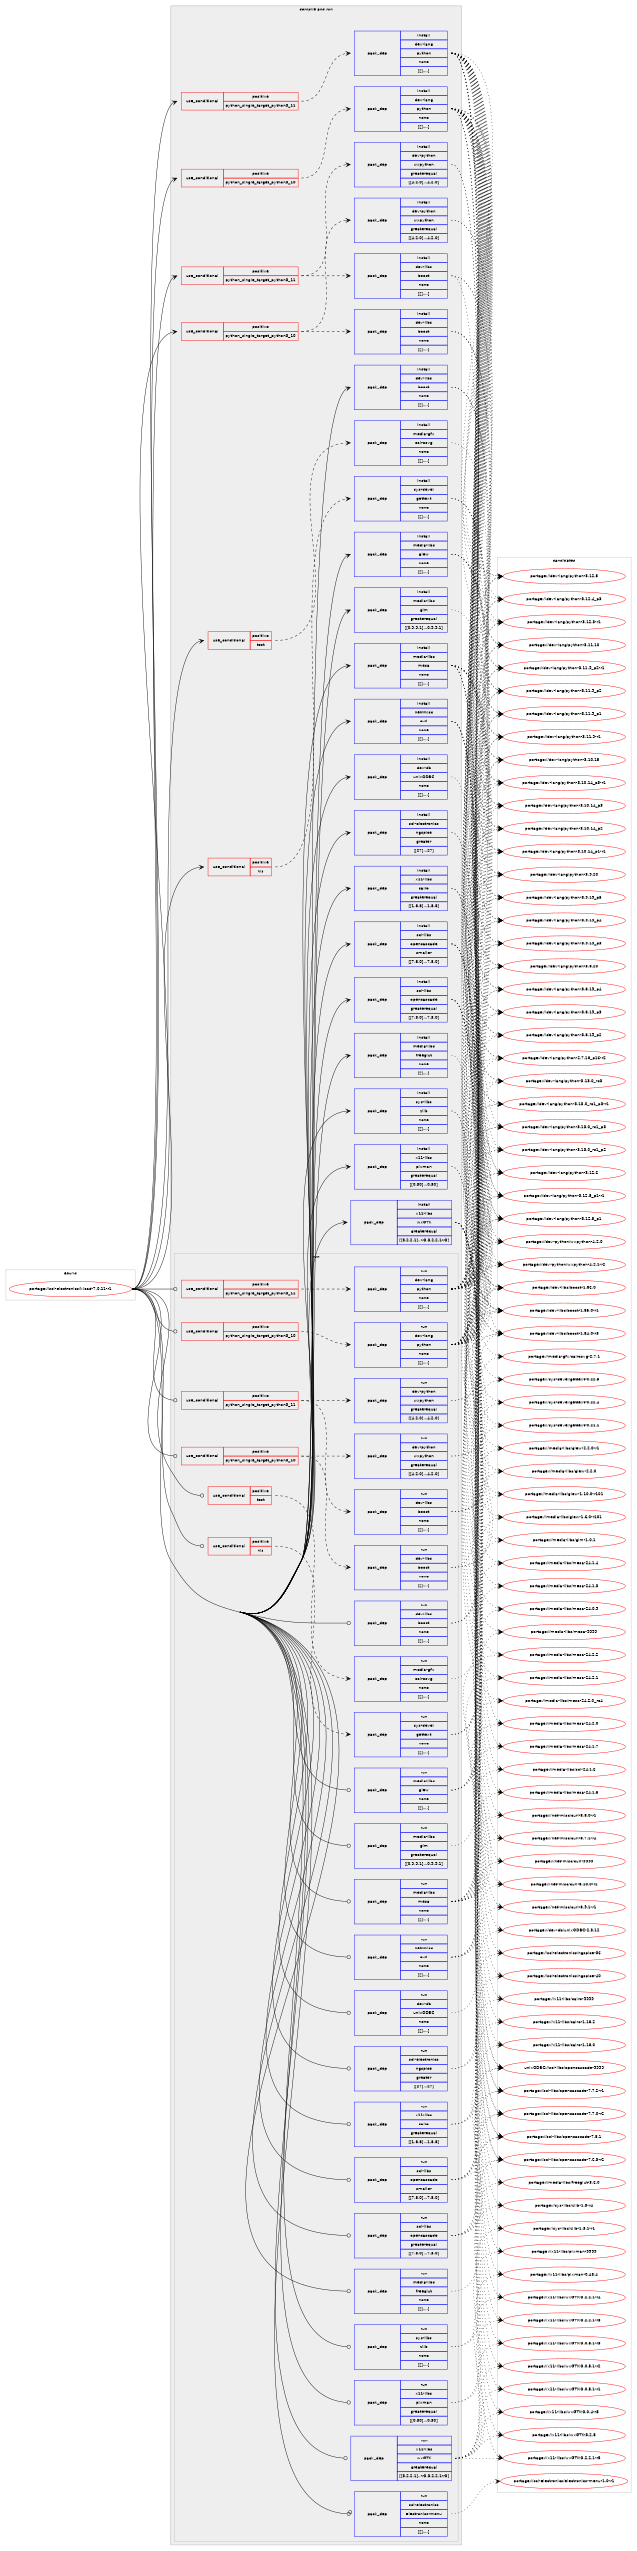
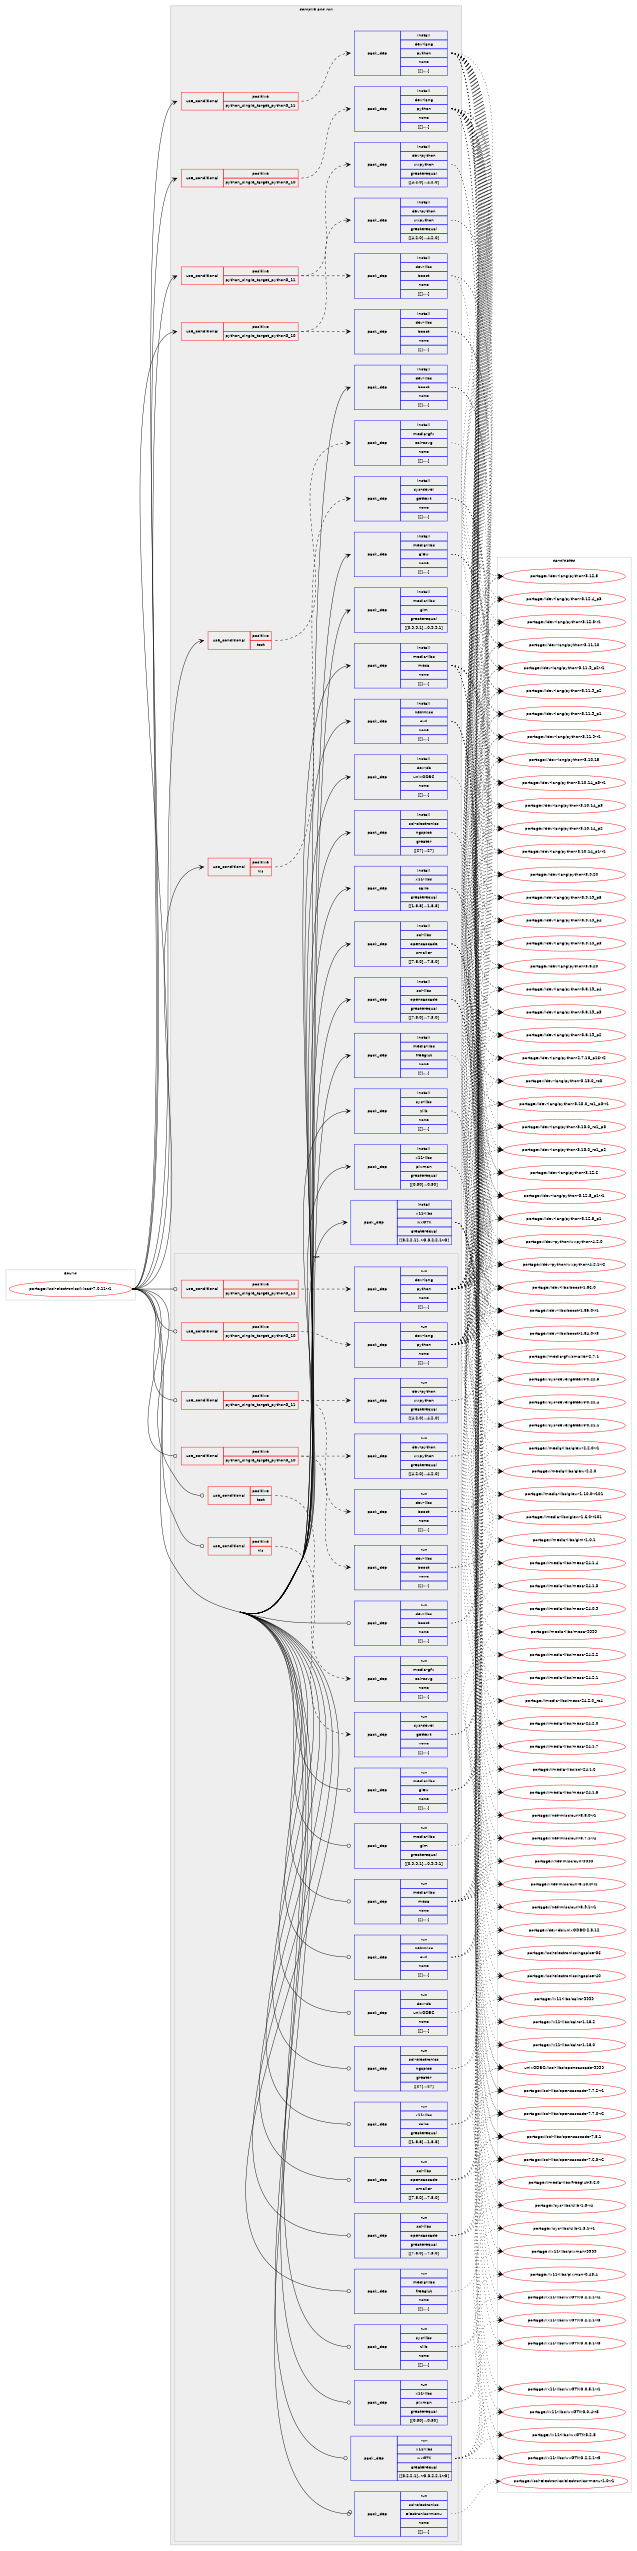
(564, 1357) -> (564, 1357)
(564, 2366) -> none
